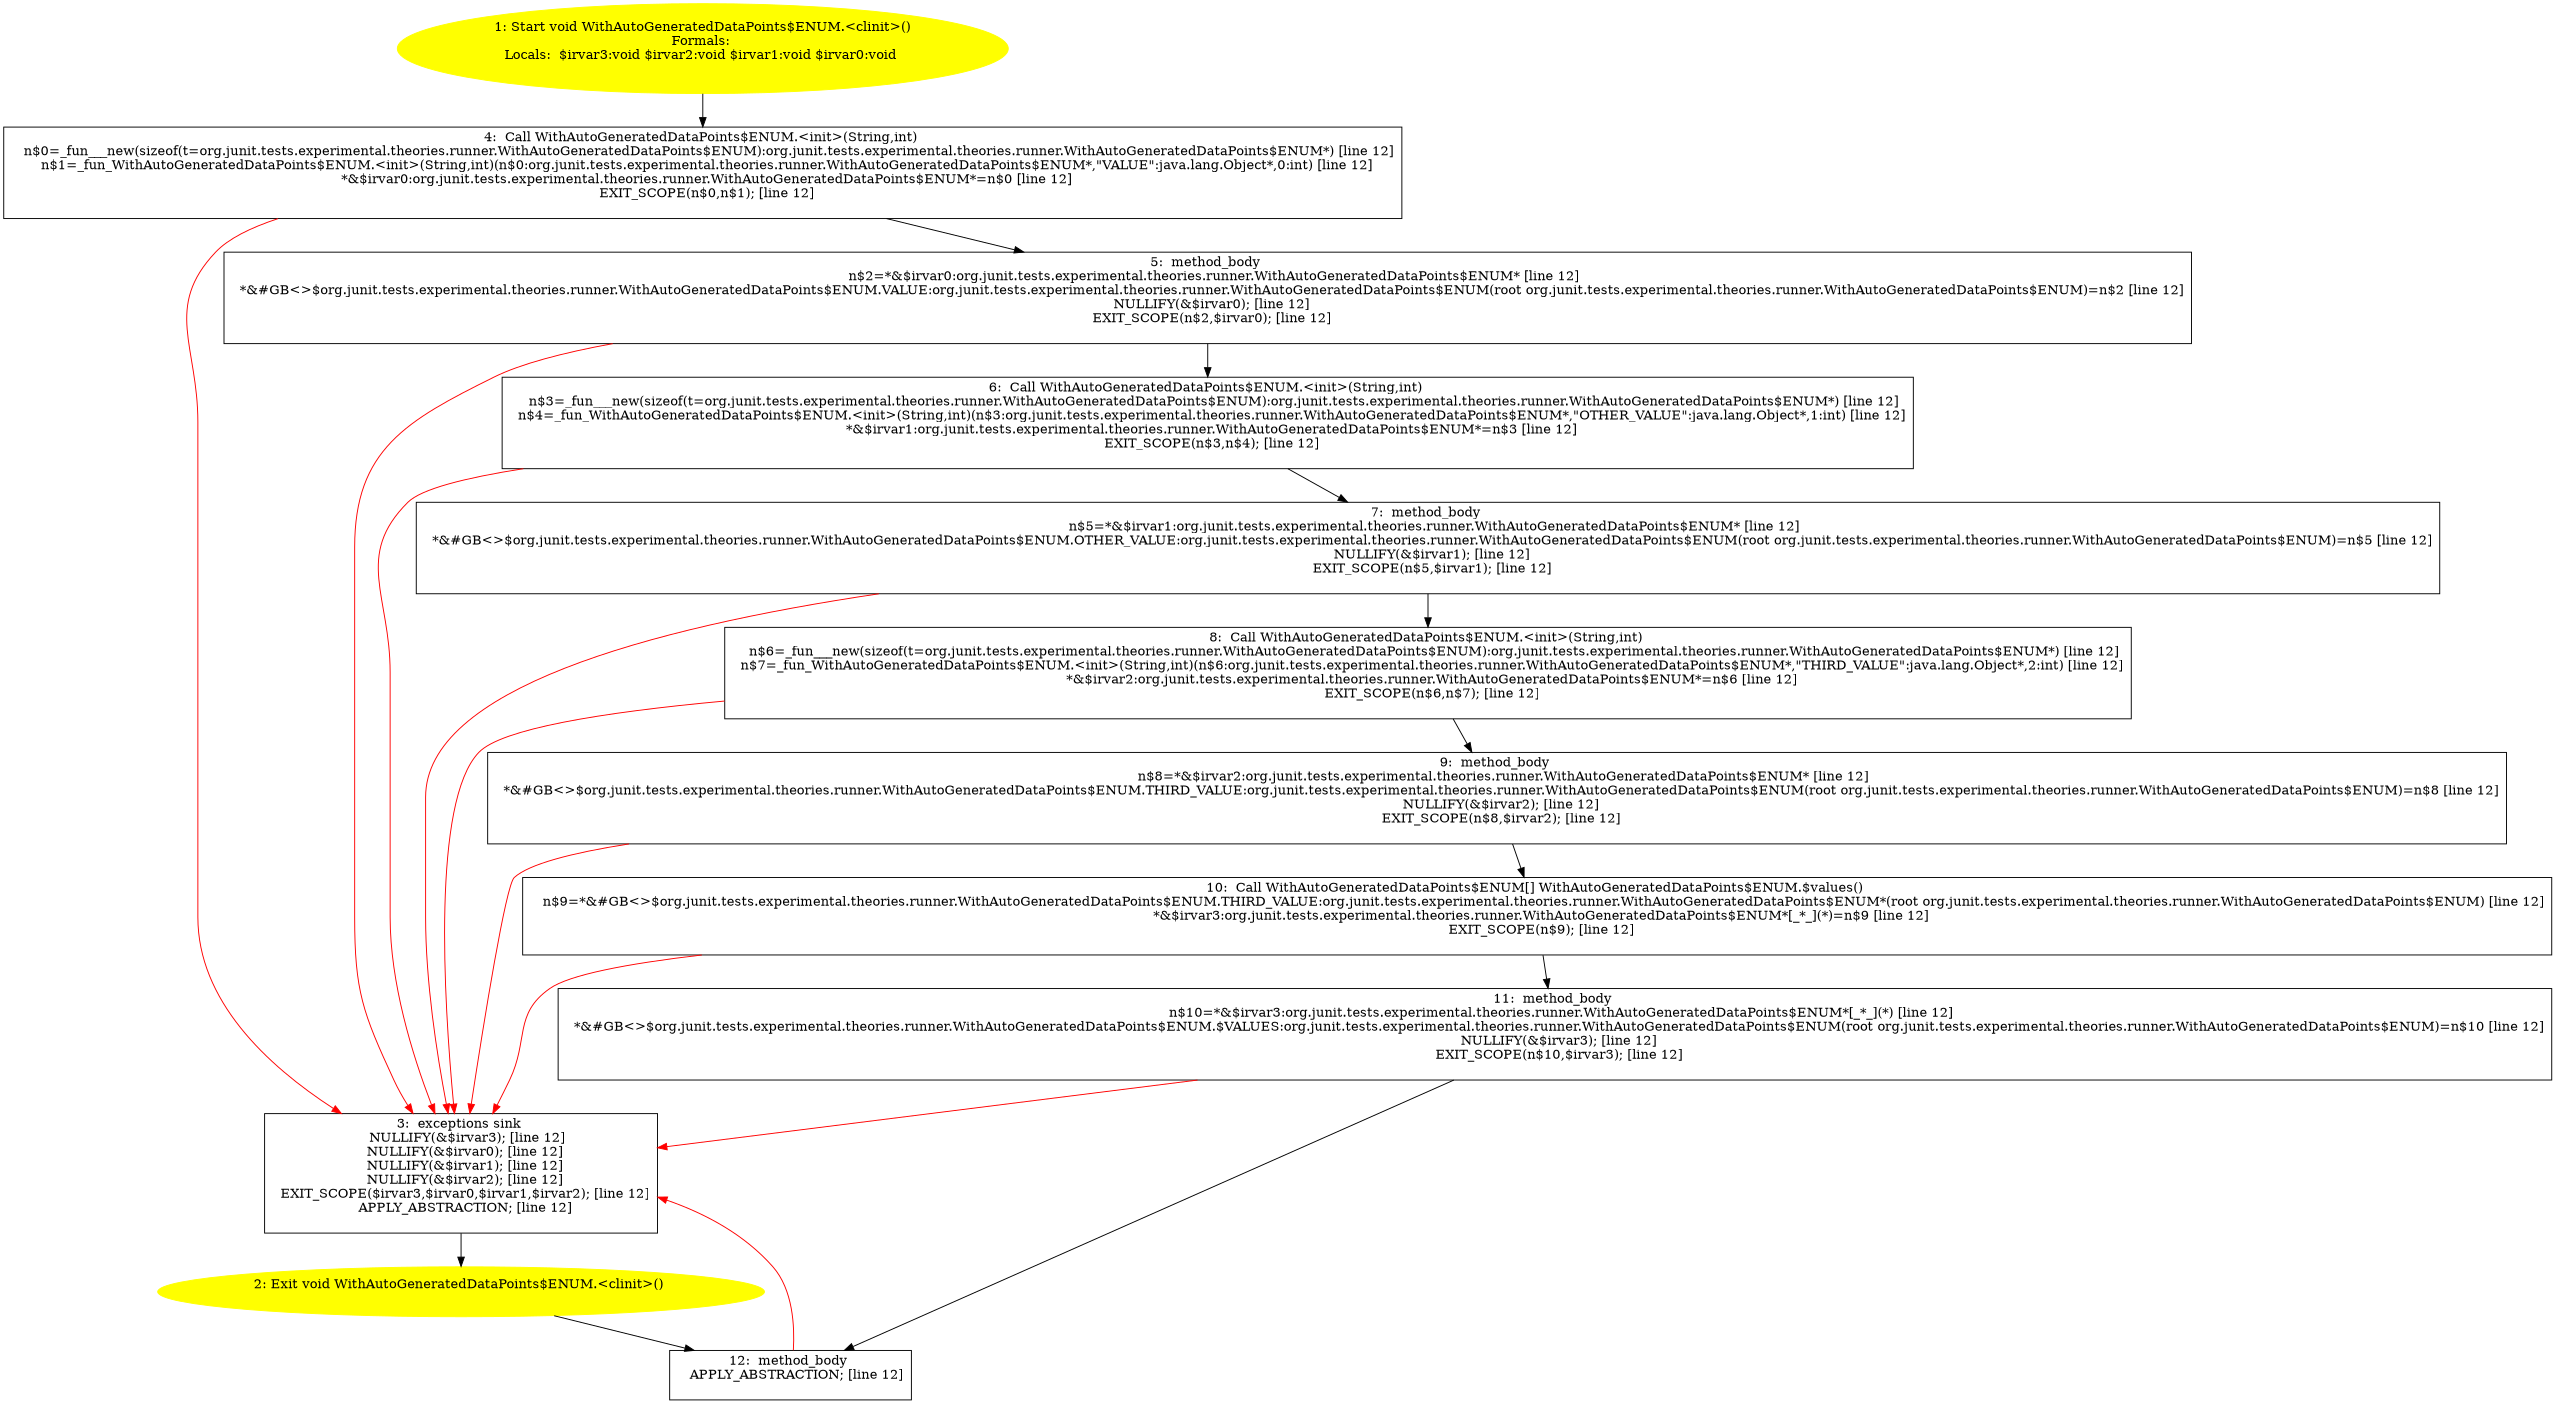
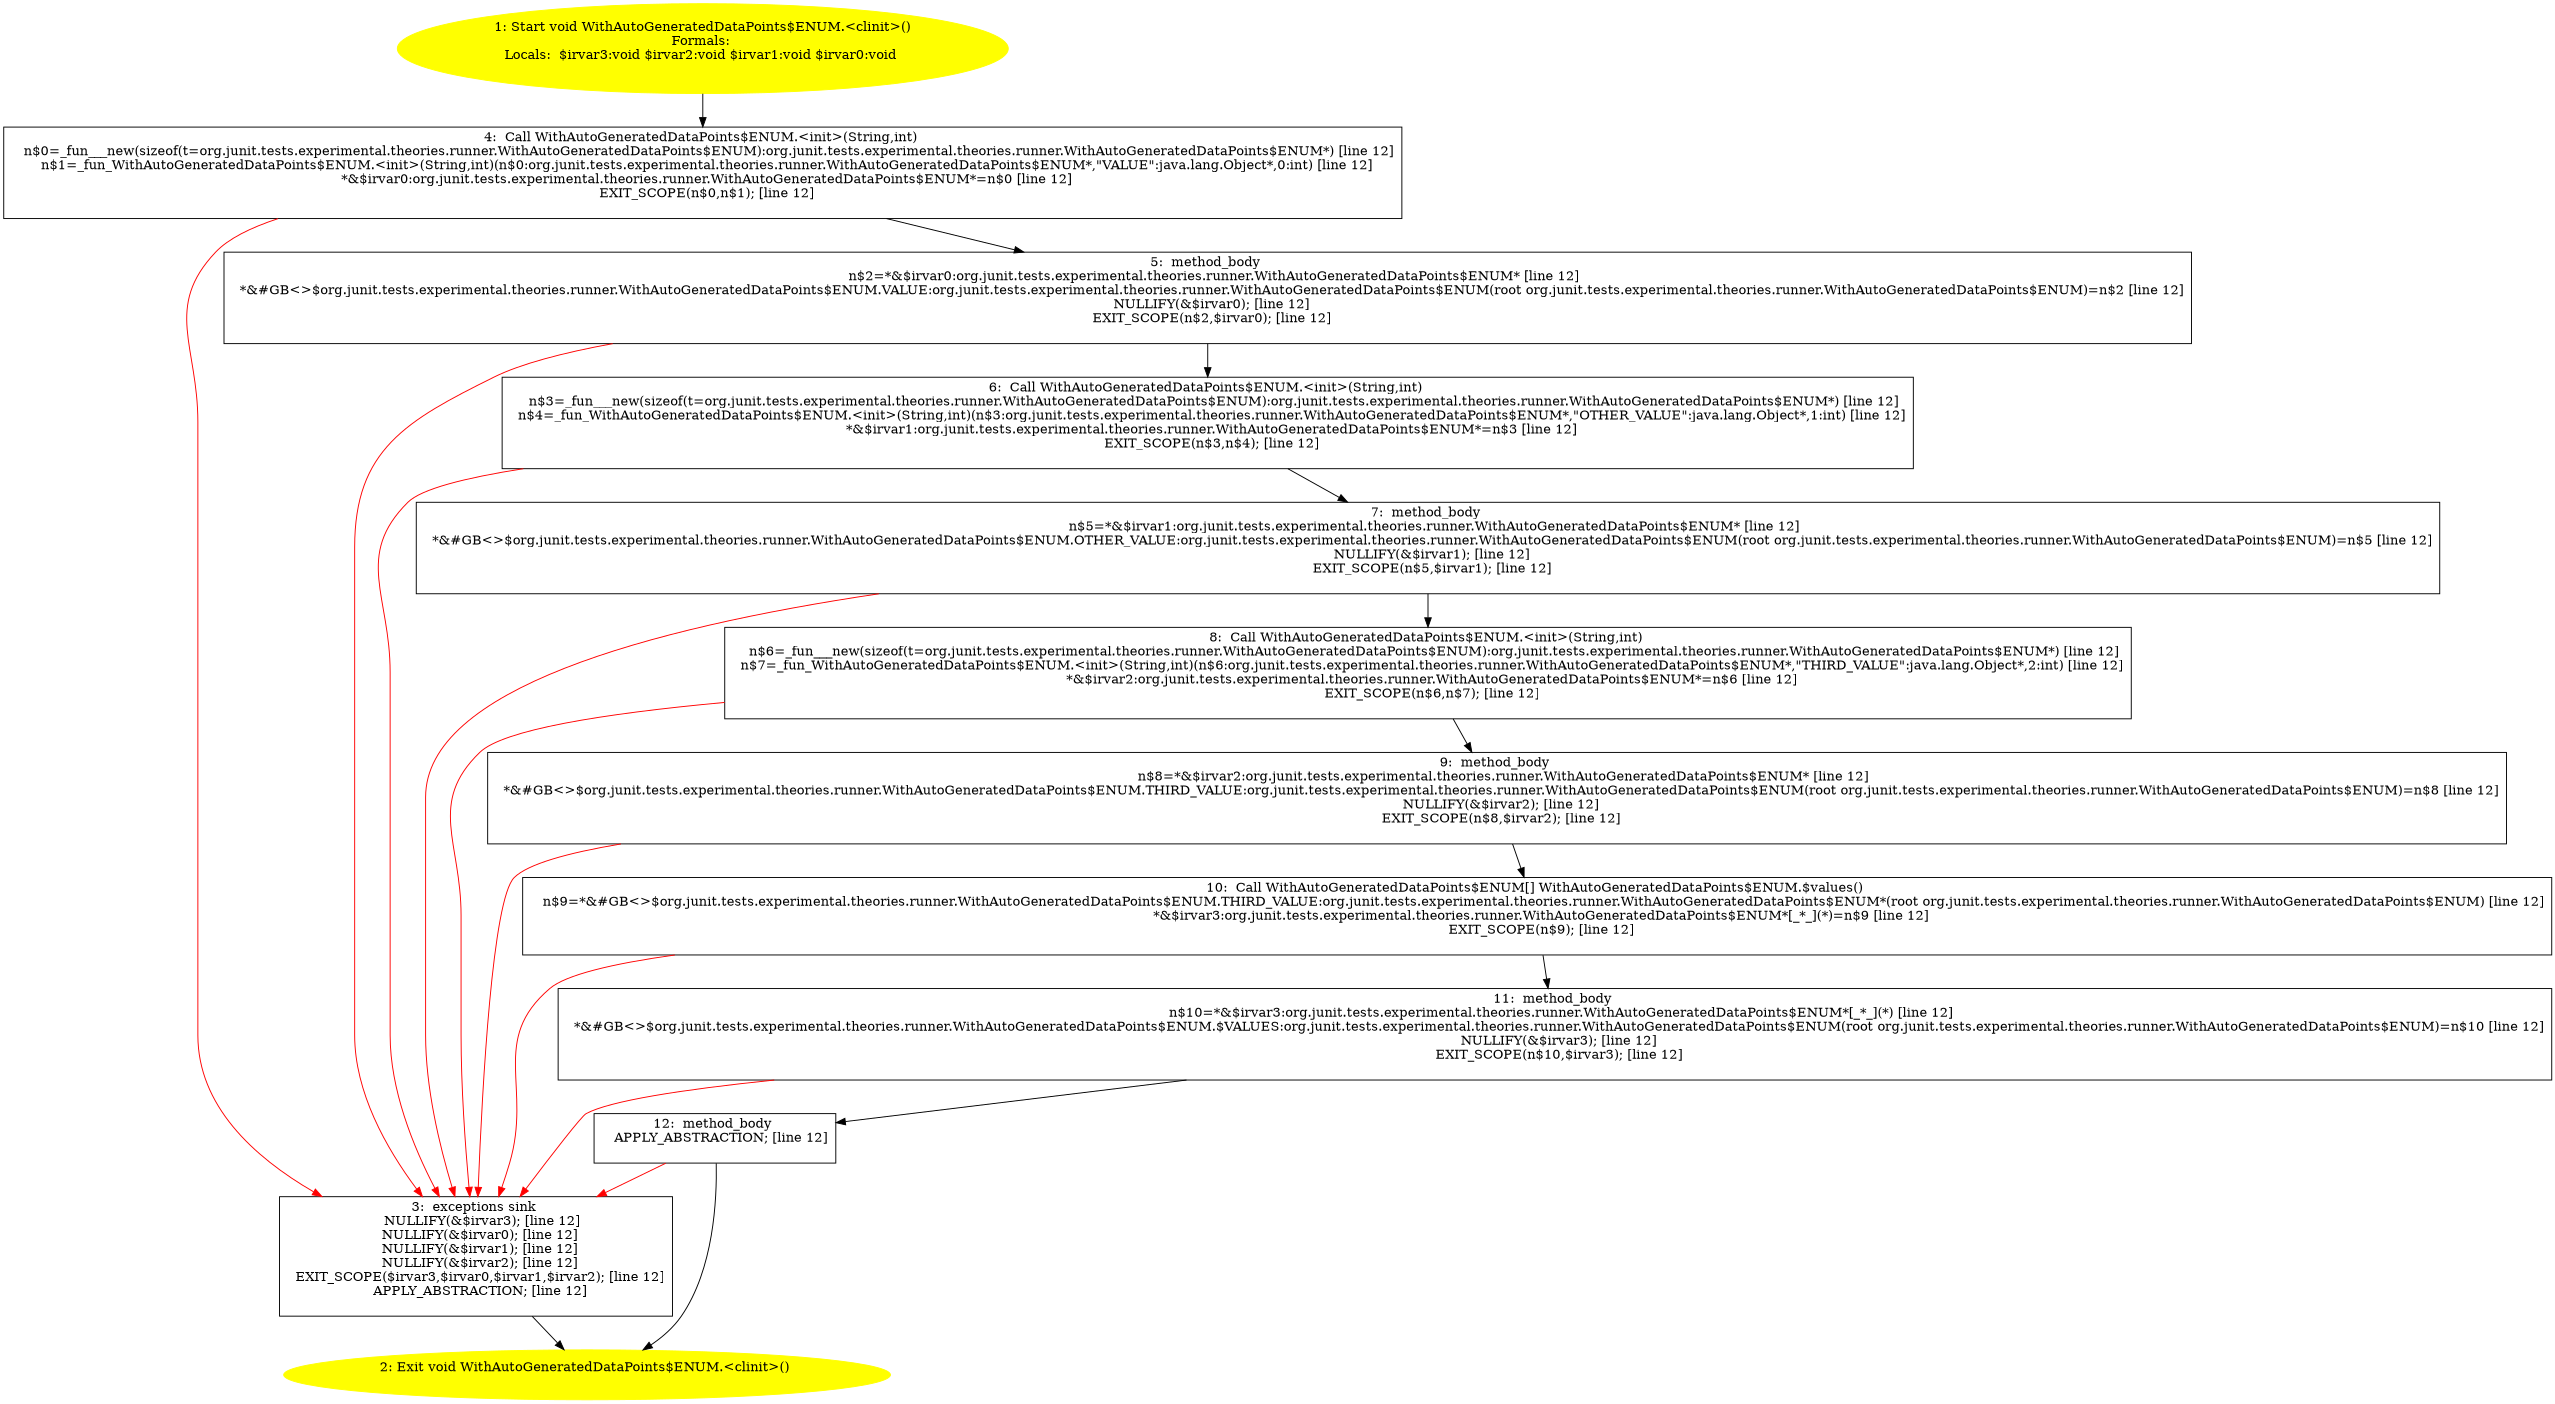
(620, 1332) -> (705, 1263)
